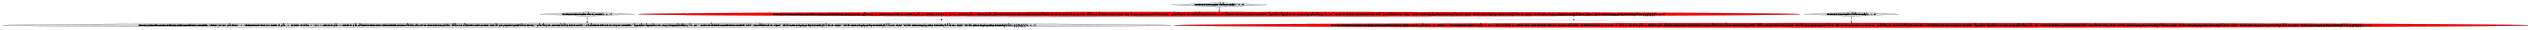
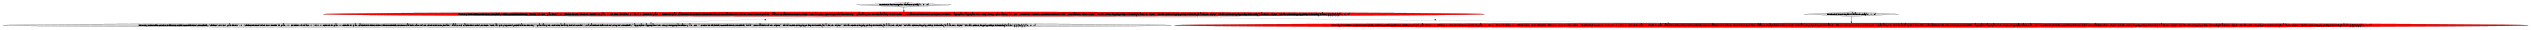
(587, 14) -> none
